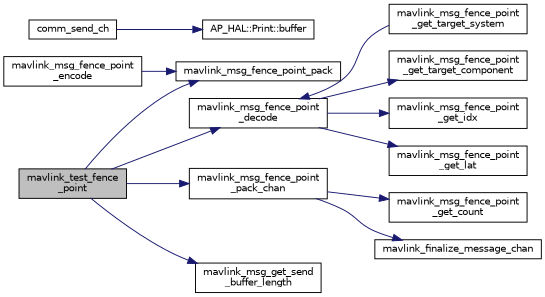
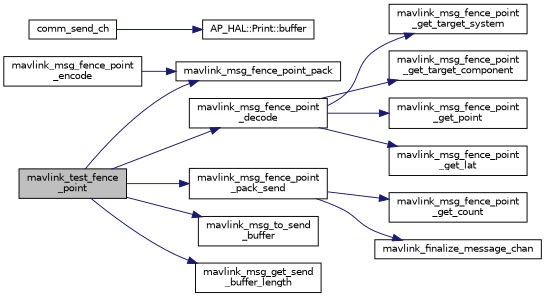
(354, 66) -> (361, 66)
(458, 113) -> (458, 113)
(258, 184) -> (258, 184)
none -> (258, 231)
